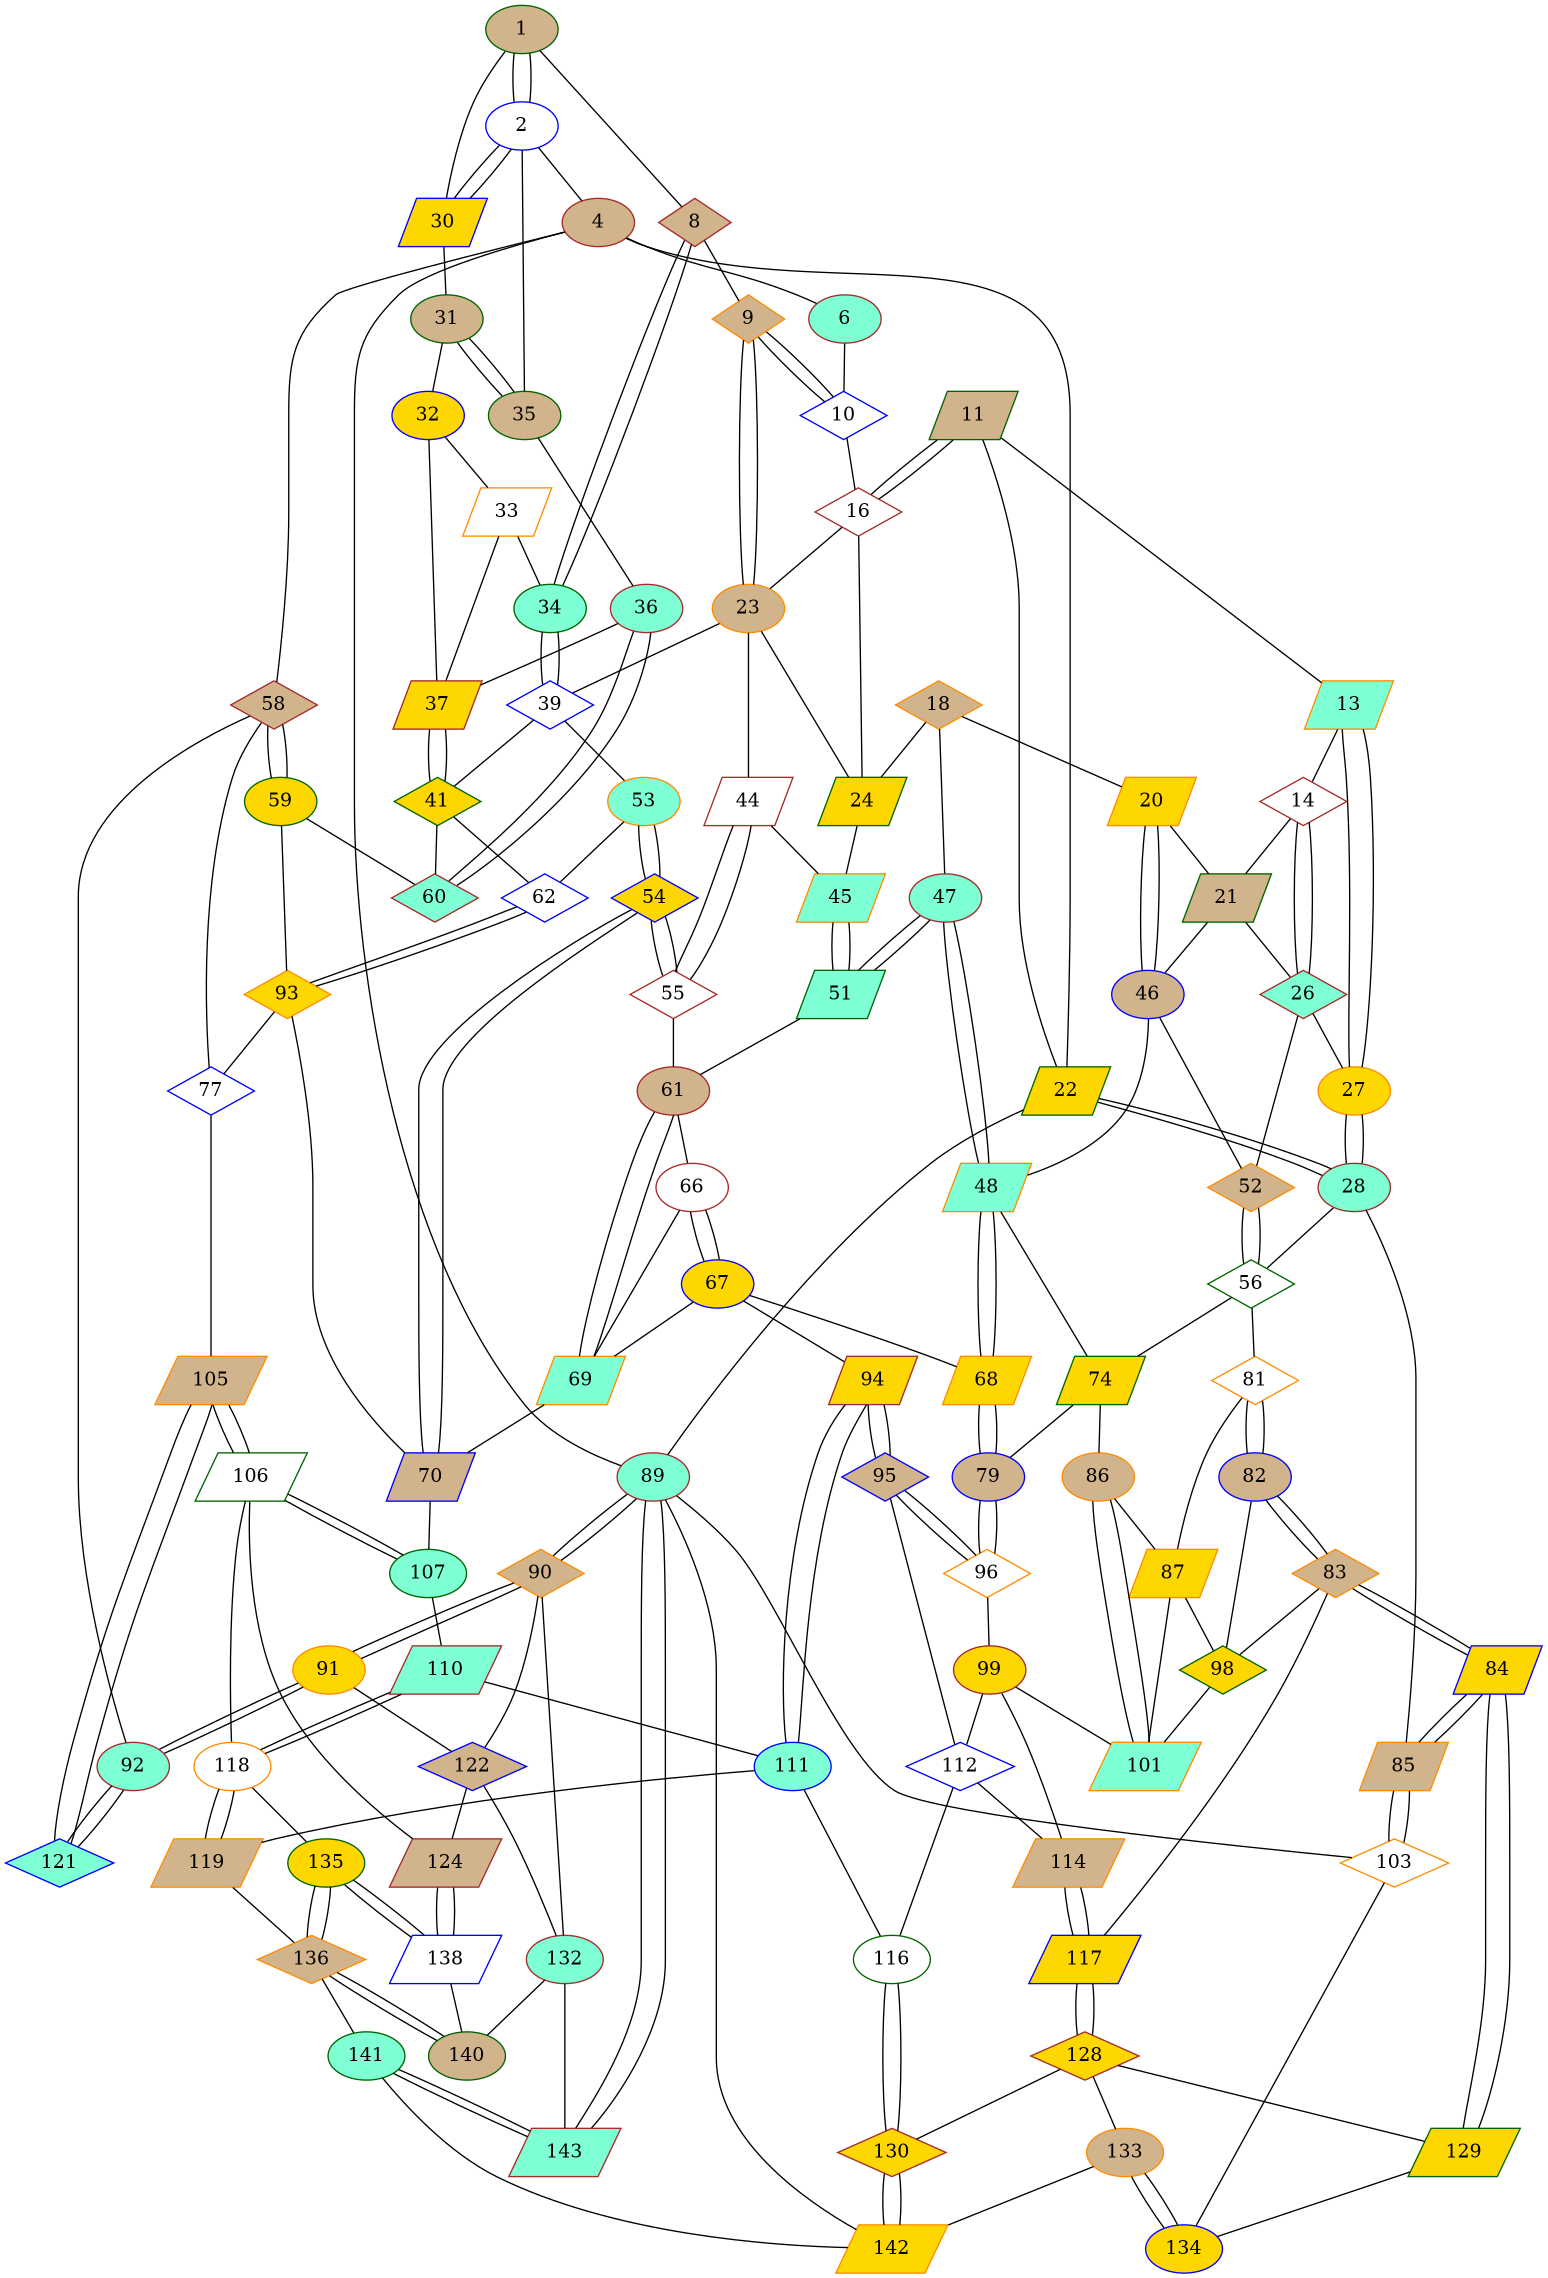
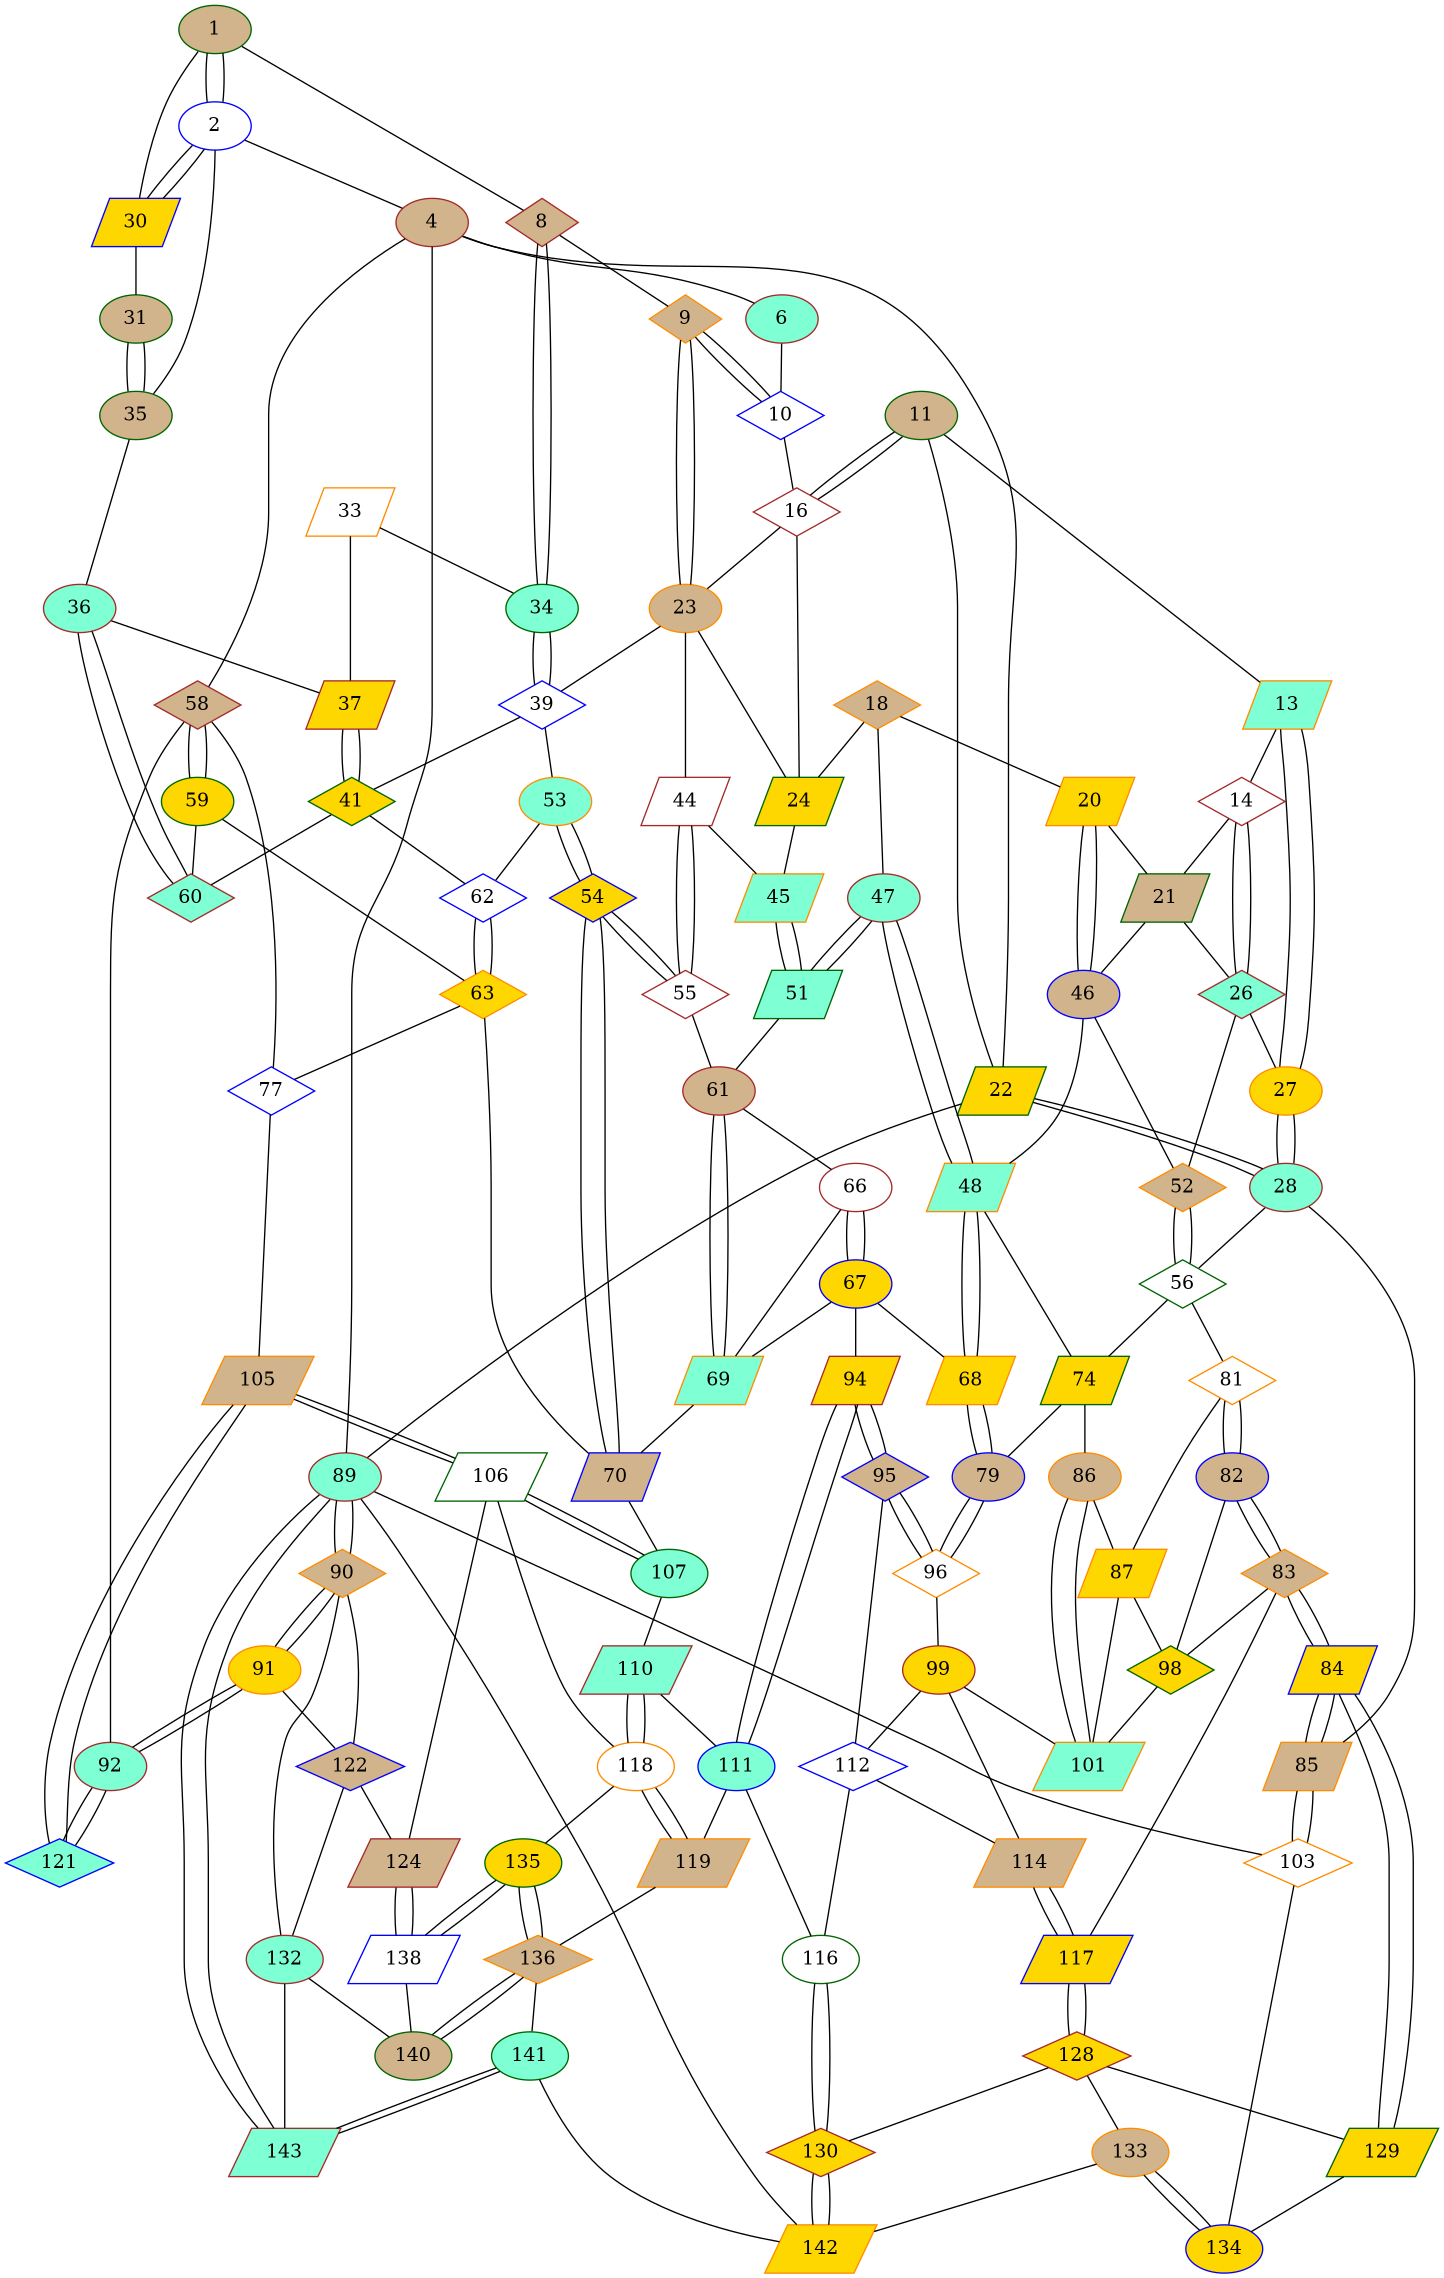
(428, 415) -> none
(974, 415) -> (921, 415)
(287, 994) -> (483, 994)
